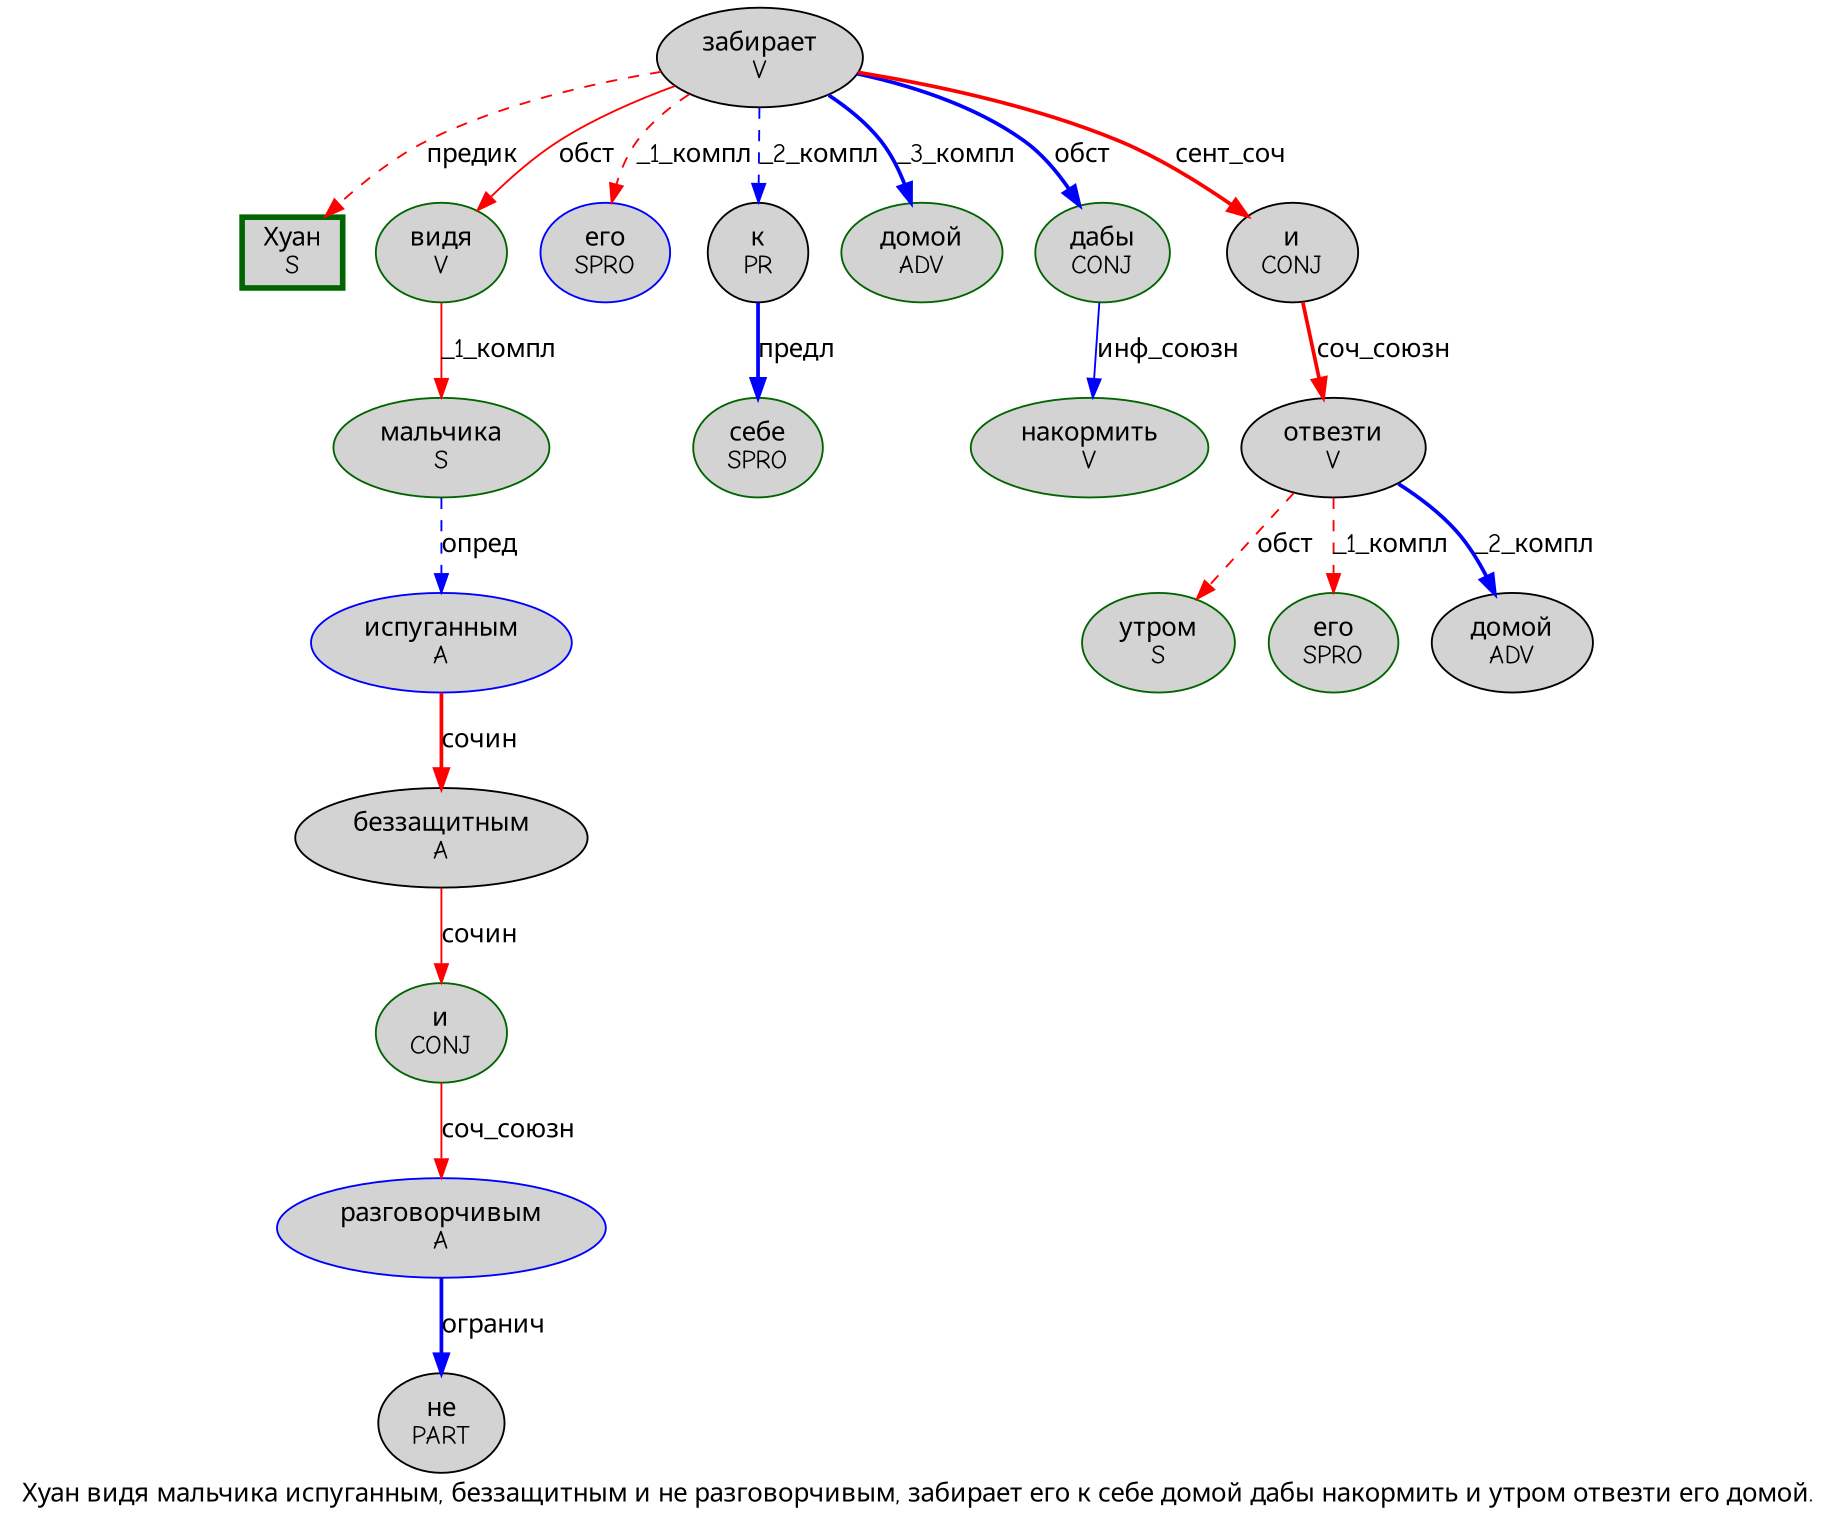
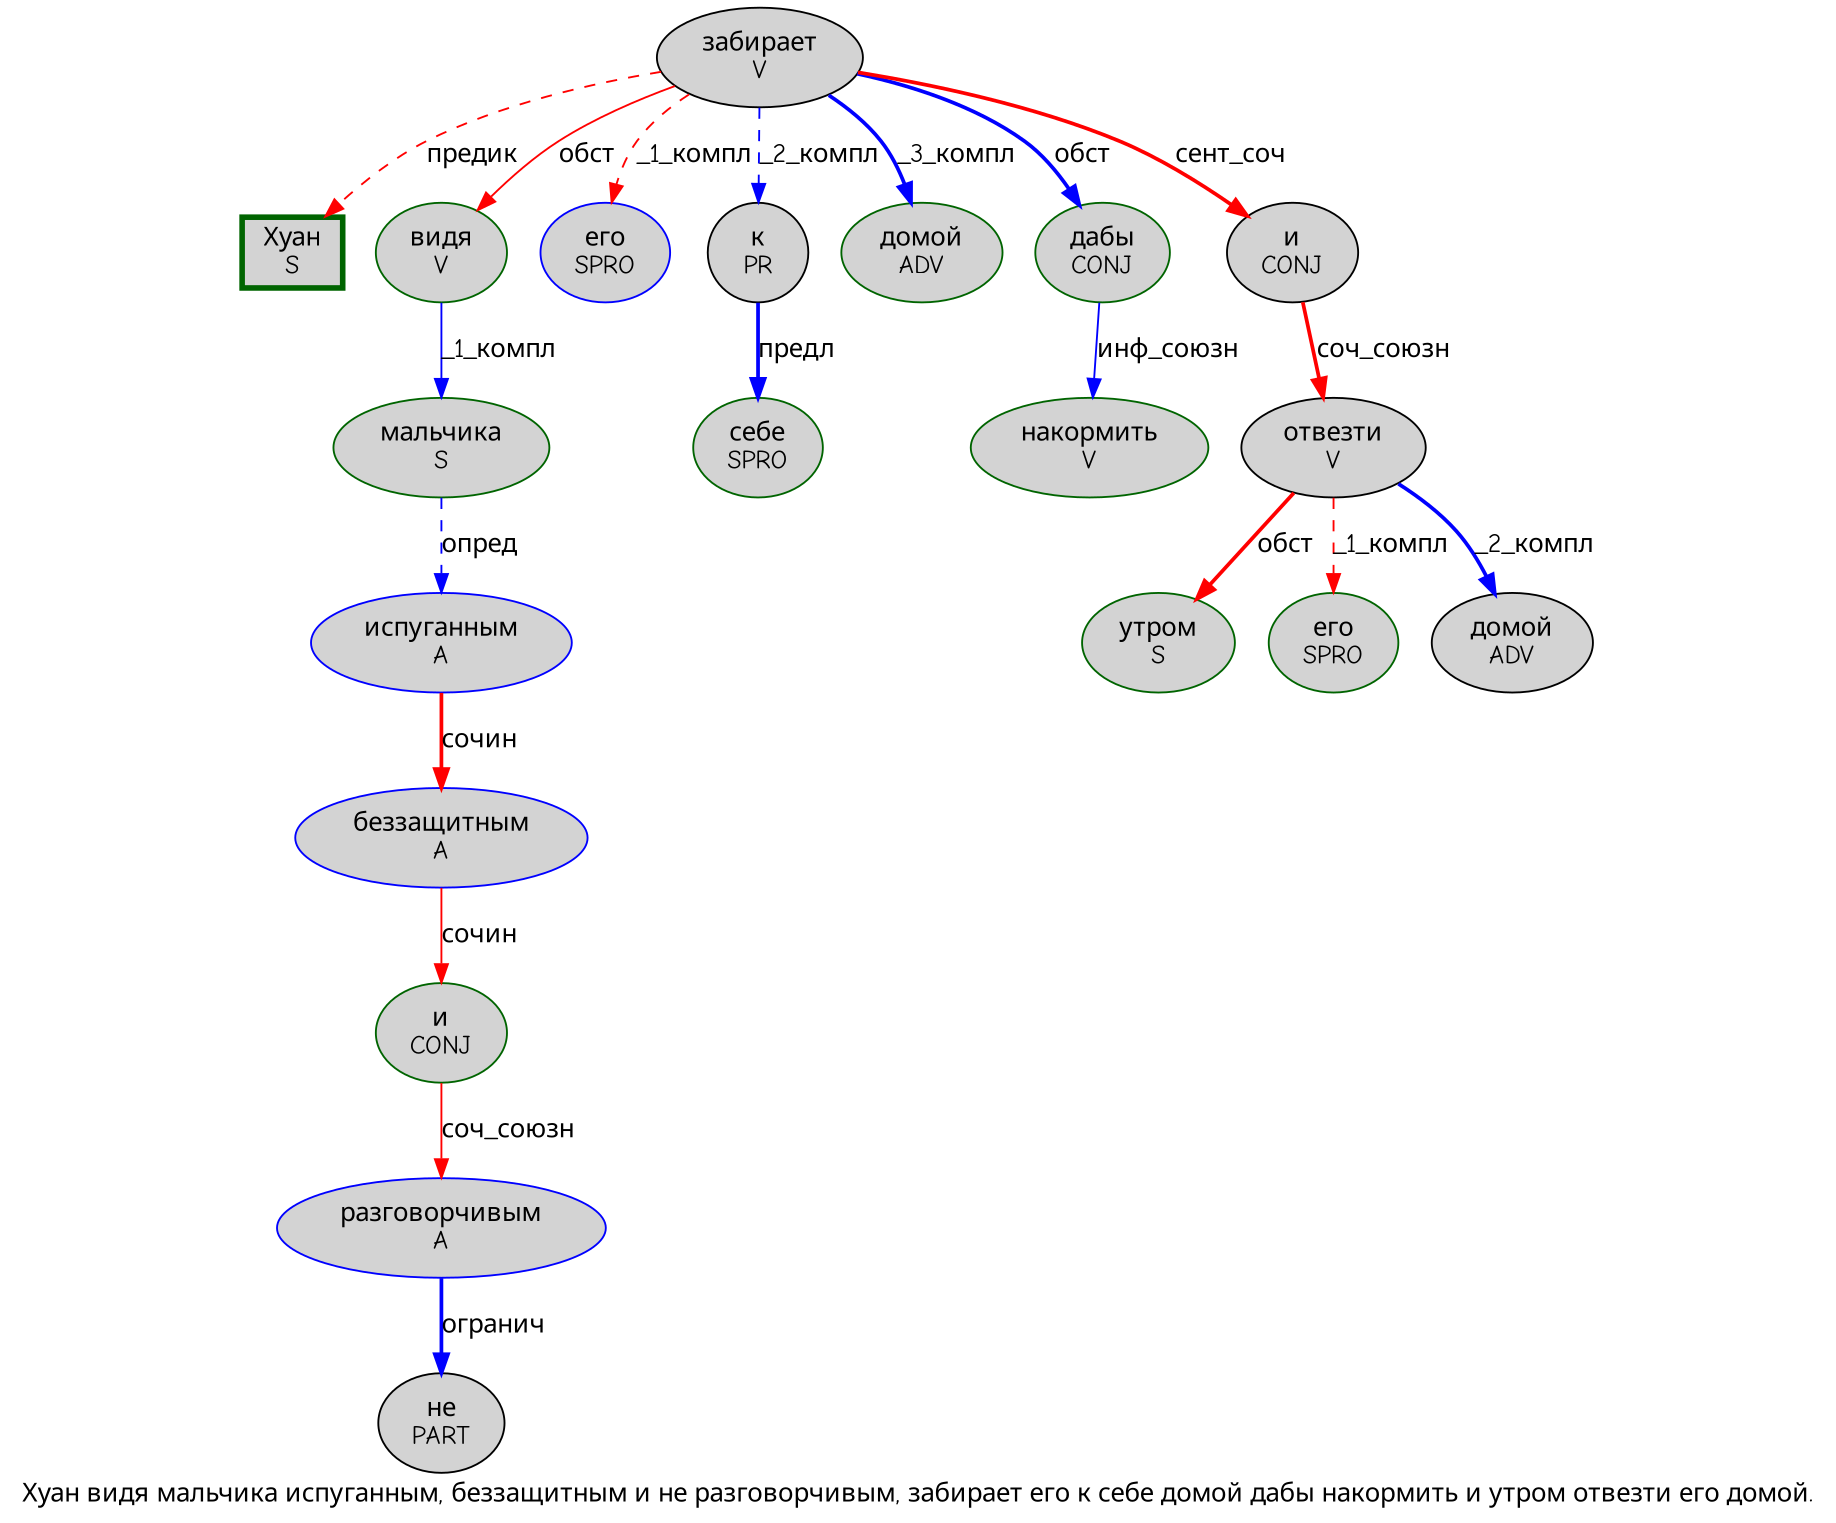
(441, 340) -> (441, 340)
(1252, 539) -> (1252, 539)
(441, 838) -> (441, 838)
